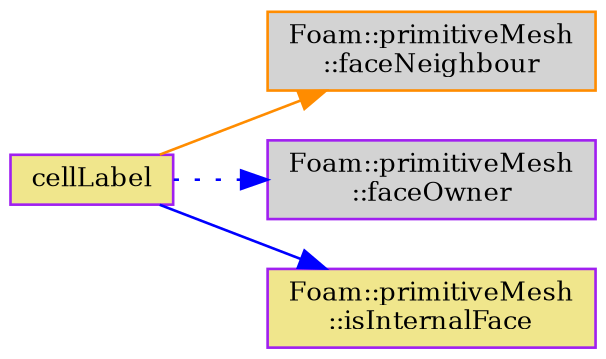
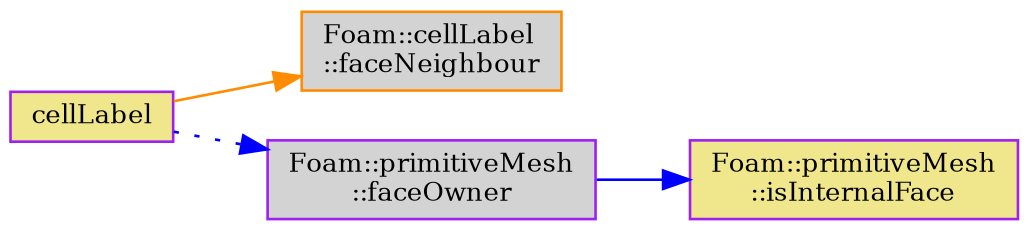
(432, 51) -> (432, 51)
(230, 232) -> (630, 180)
